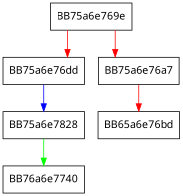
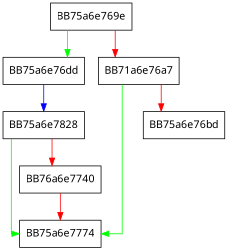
(67, 40) -> (67, 40)
(139, 71) -> (139, 71)
(139, 125) -> (184, 125)
(44, 148) -> (52, 148)
none -> (60, 234)
